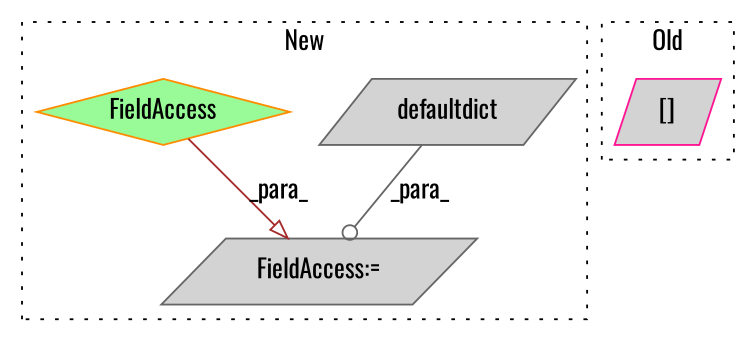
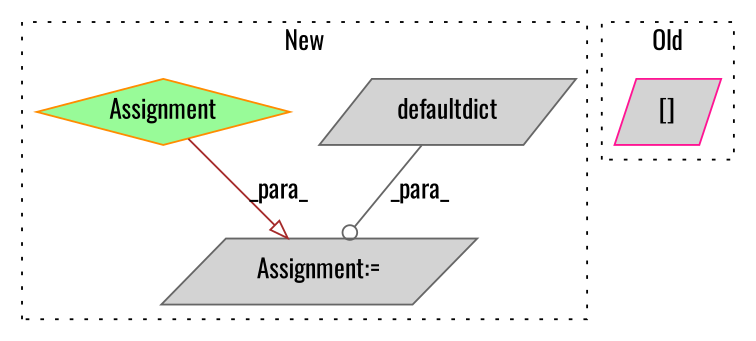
(163, 112) -> (163, 112)
(319, 272) -> (319, 272)
